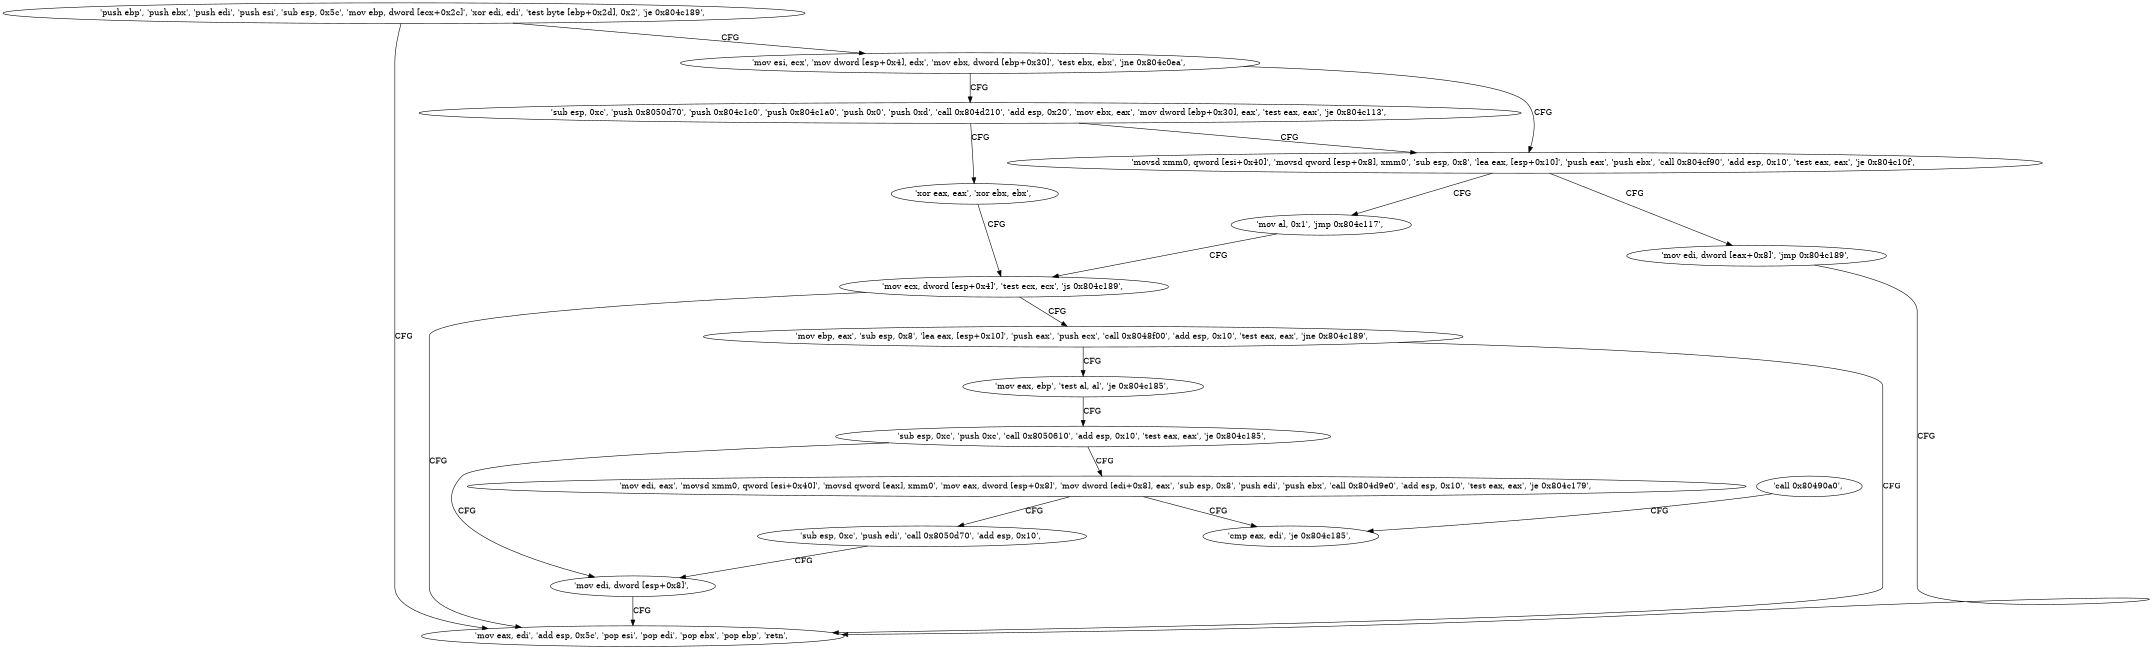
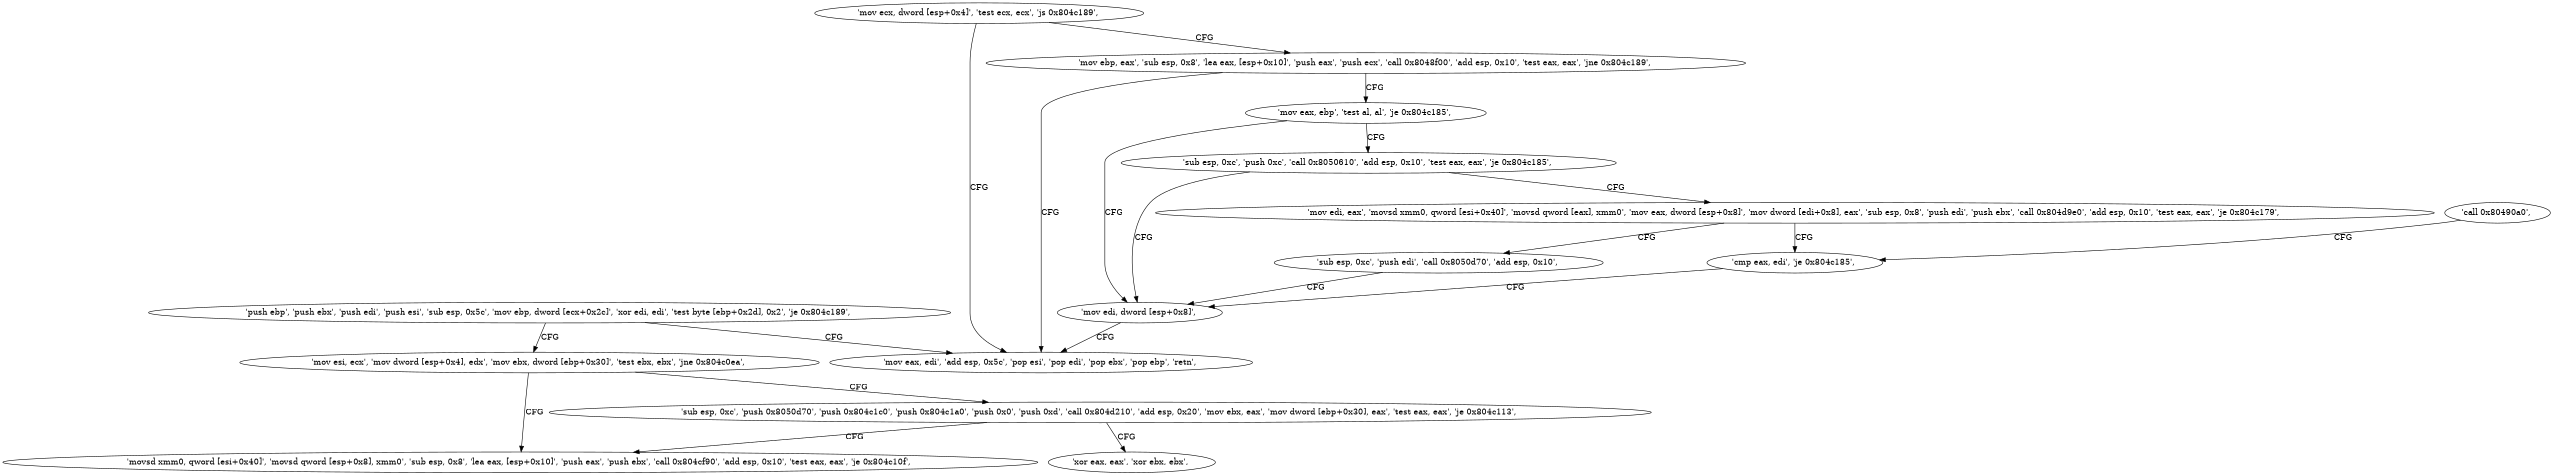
none -> (1124, 149)
(1321, 225) -> none
(988, 238) -> none
(1757, 256) -> none
none -> (1469, 288)
